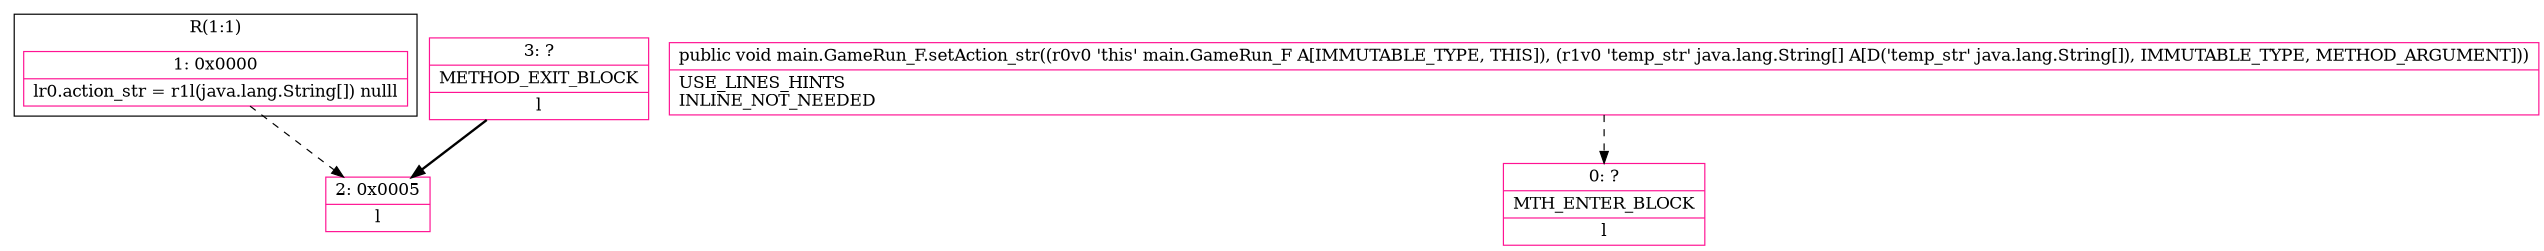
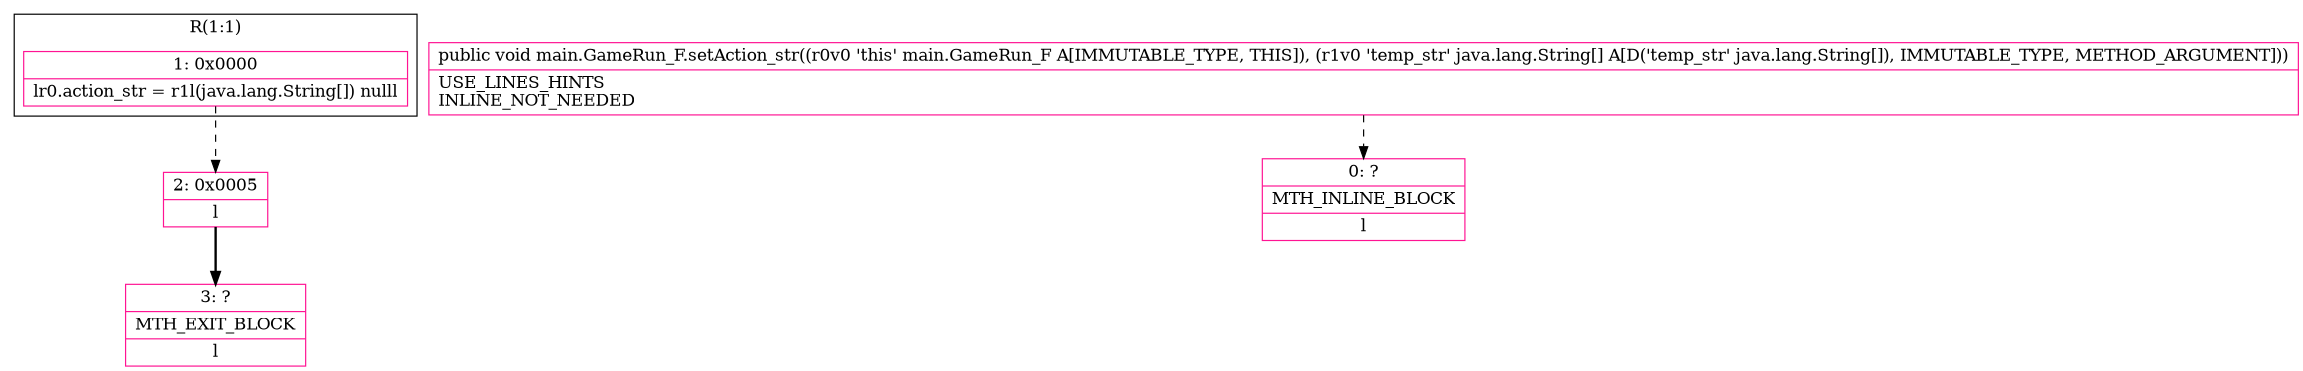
(539, 78) -> (216, 325)
(454, 145) -> (216, 249)
(1604, 204) -> (1364, 199)
